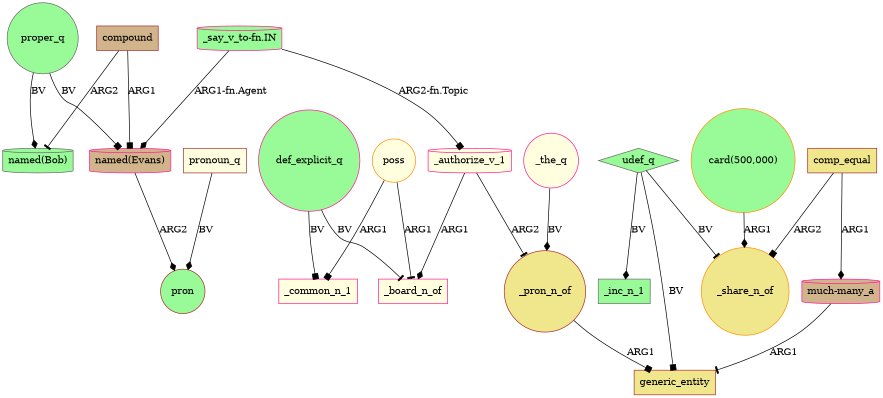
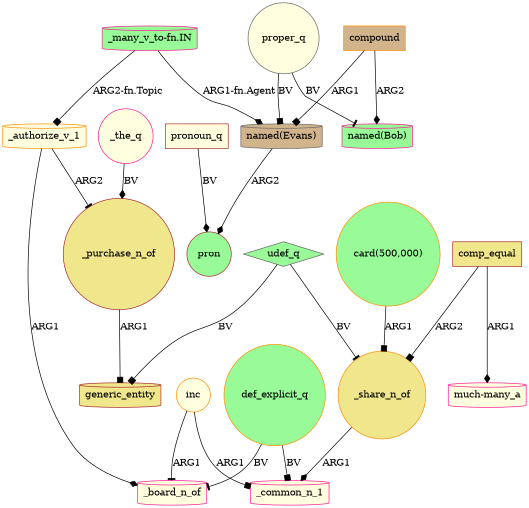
(43, 38) -> (284, 38)
(127, 38) -> (374, 38)
(240, 38) -> (150, 38)
(84, 98) -> (376, 83)
(30, 106) -> (321, 105)
(38, 161) -> (377, 136)
(130, 161) -> (282, 136)
(309, 161) -> (275, 395)
(394, 161) -> (193, 395)
(470, 161) -> (44, 136)
(744, 226) -> (385, 325)
(318, 291) -> (290, 493)
(413, 291) -> (172, 493)
(545, 291) -> (119, 254)
(624, 291) -> none
(841, 291) -> (487, 395)
(780, 344) -> none
(675, 383) -> (120, 395)
none -> (329, 451)
